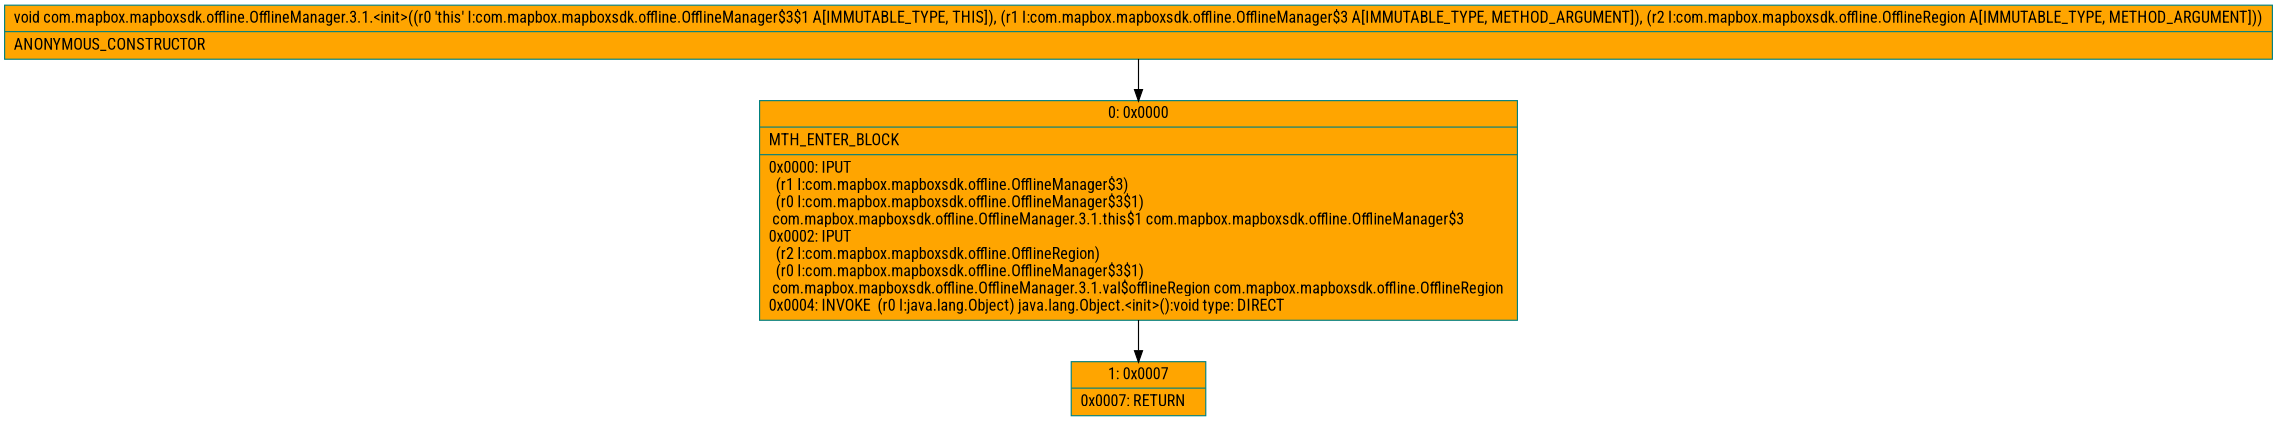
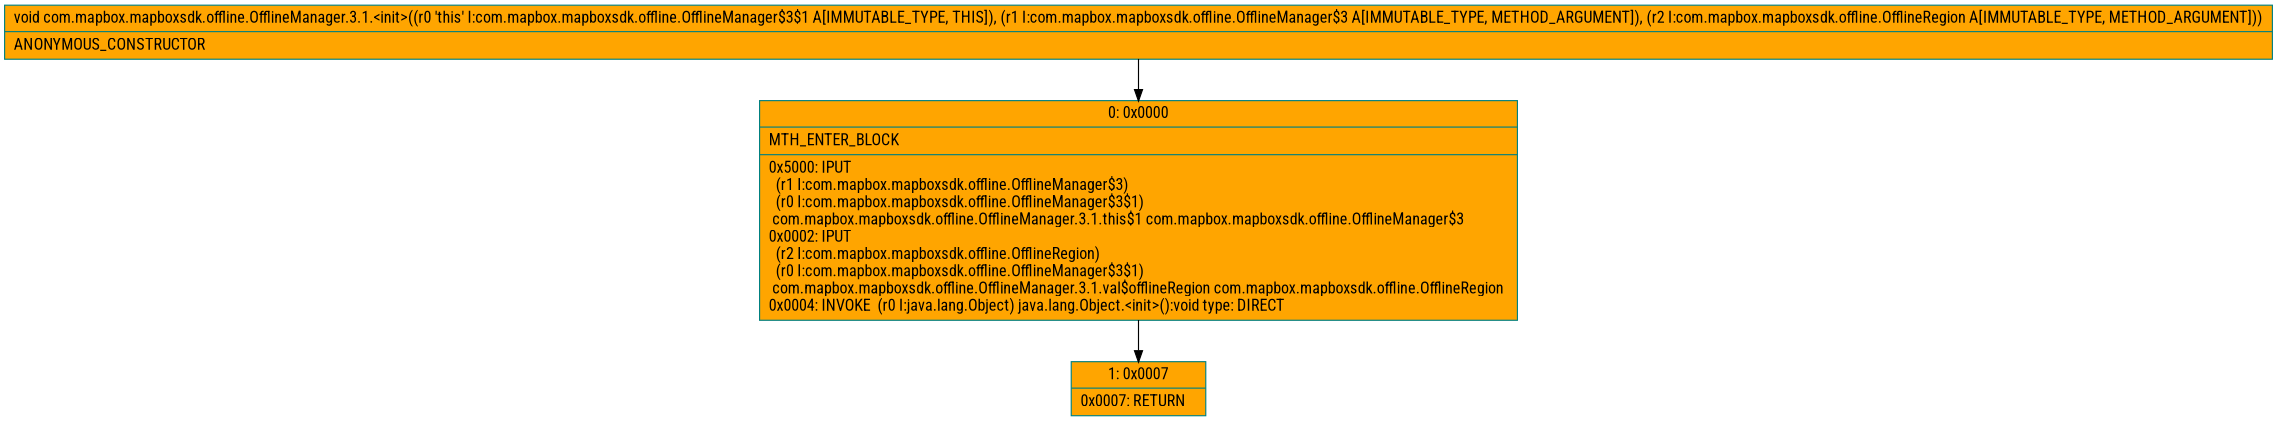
(814, 168) -> (814, 168)
